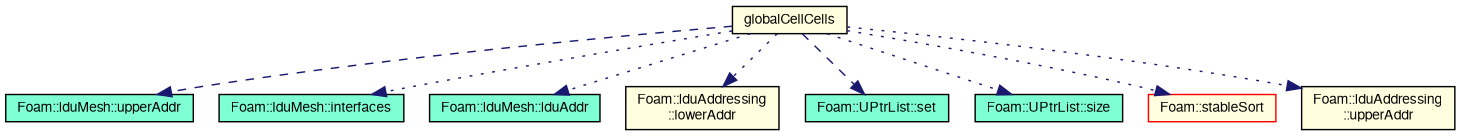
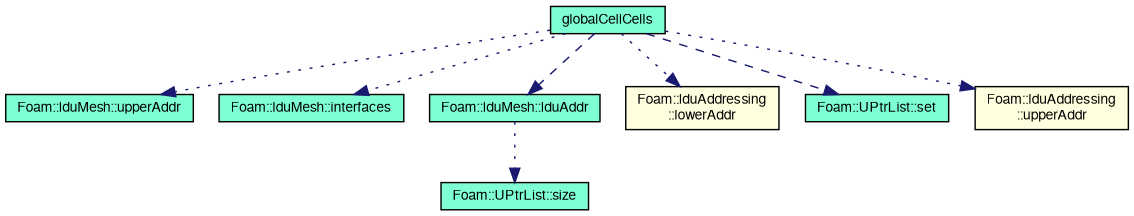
(790, 20) -> (608, 20)
(451, 54) -> (362, 60)
(659, 62) -> (567, 59)
(912, 62) -> (515, 145)
(1212, 108) -> none
